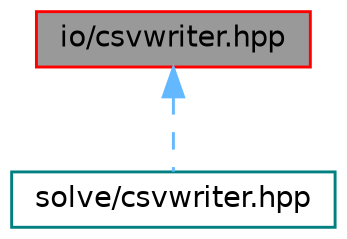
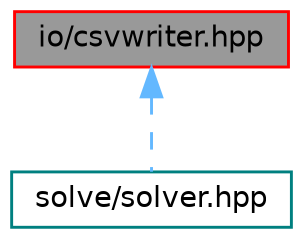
(173, 200) -> (152, 200)
